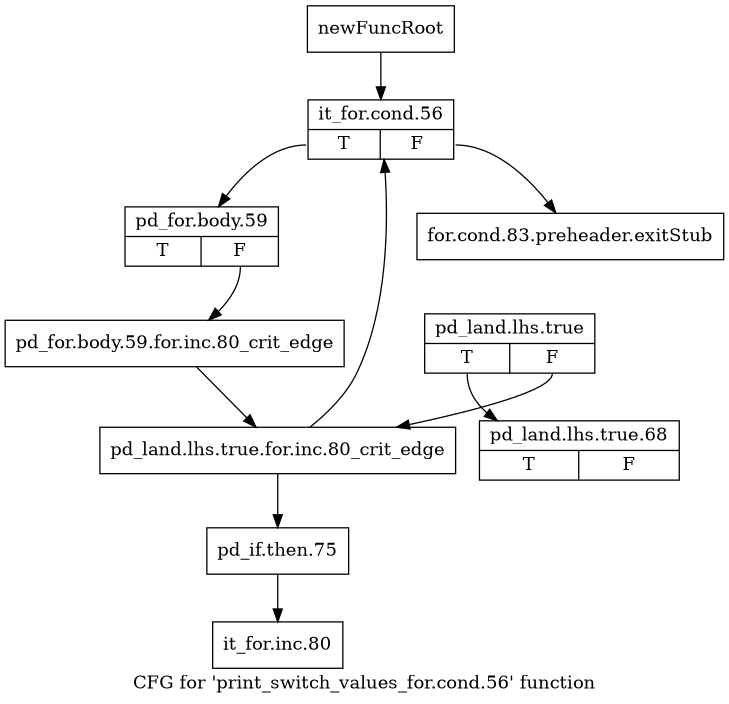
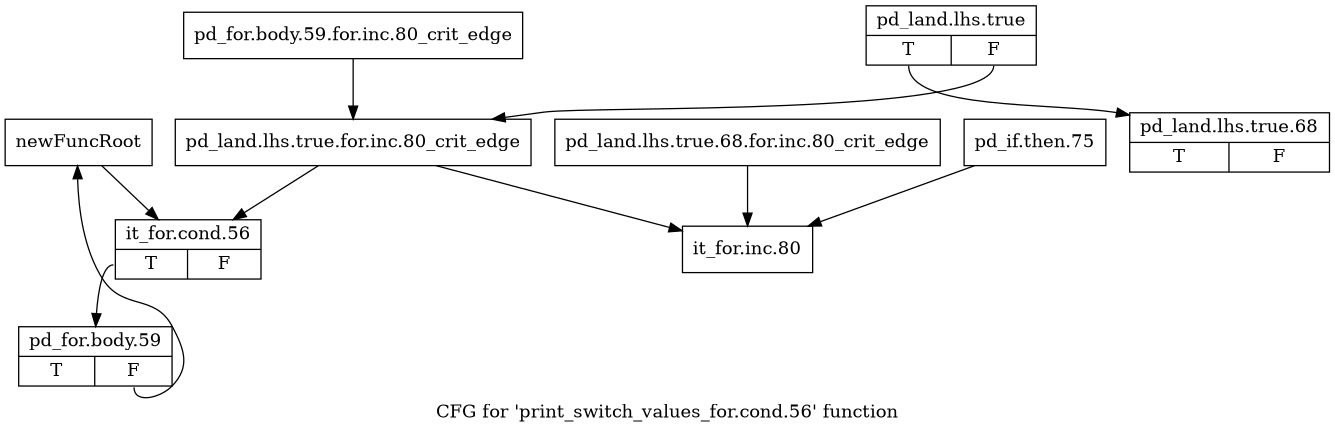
none -> (748, 142)
(570, 237) -> none
(234, 291) -> (142, 303)
(278, 494) -> (553, 197)
